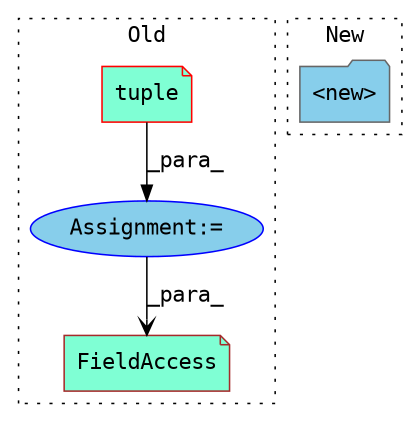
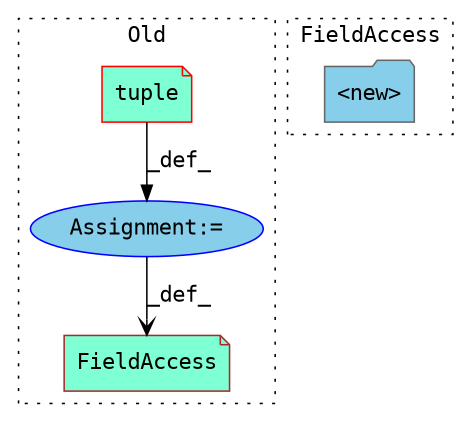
(345, 36) -> (370, 36)
(186, 162) -> (179, 162)
(186, 296) -> (179, 296)
